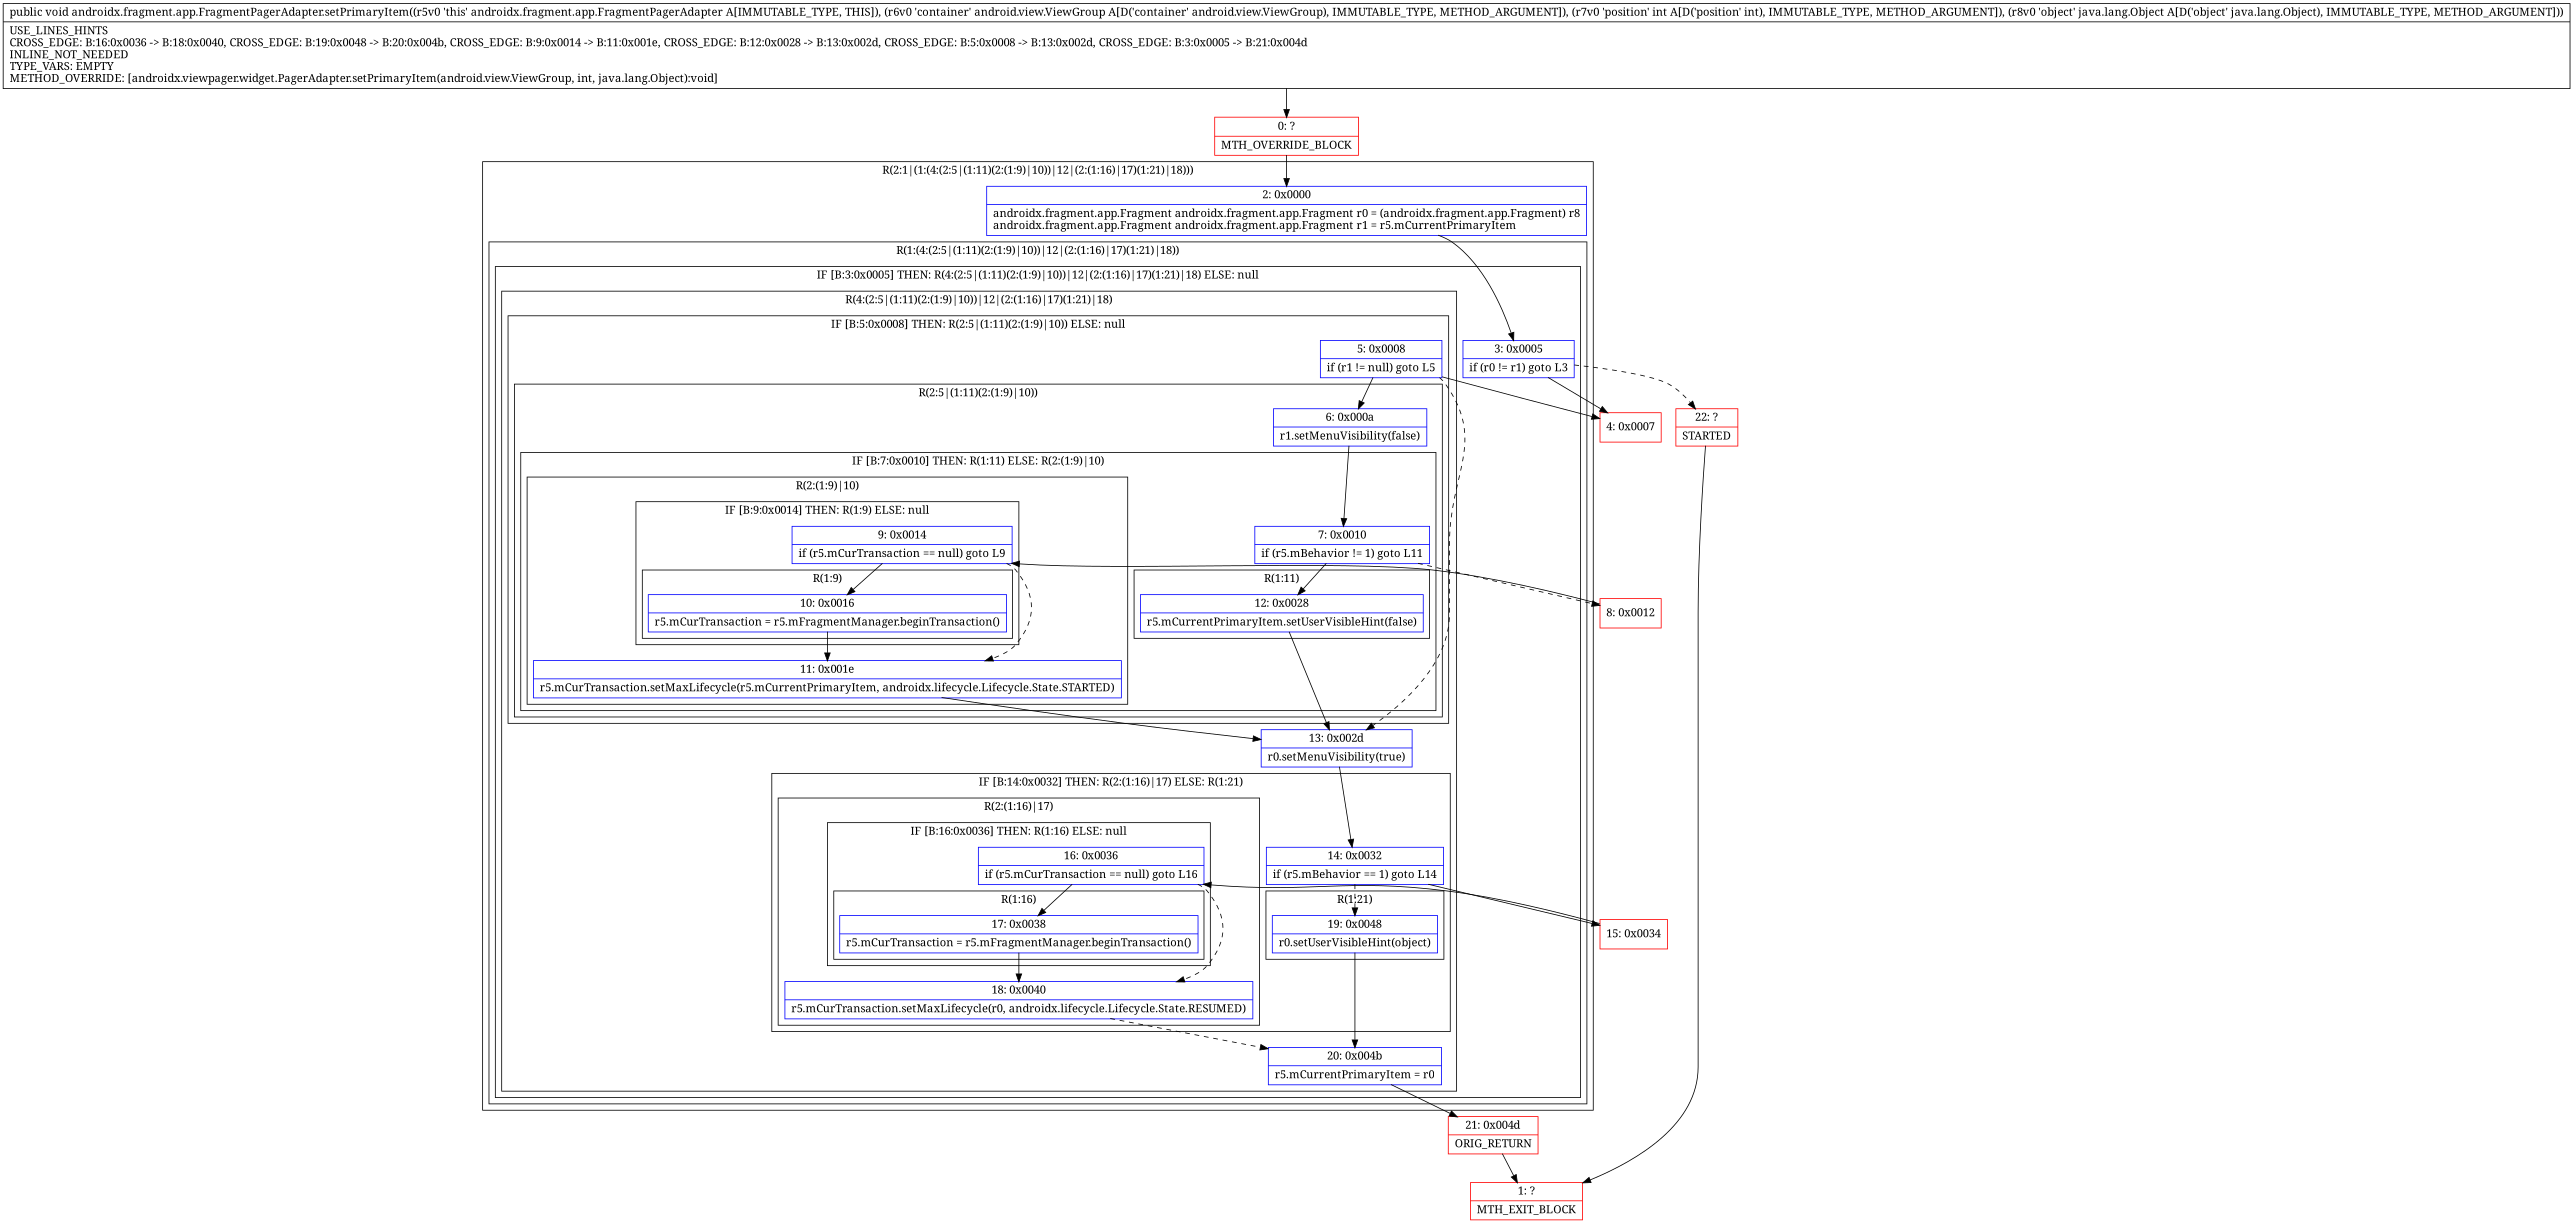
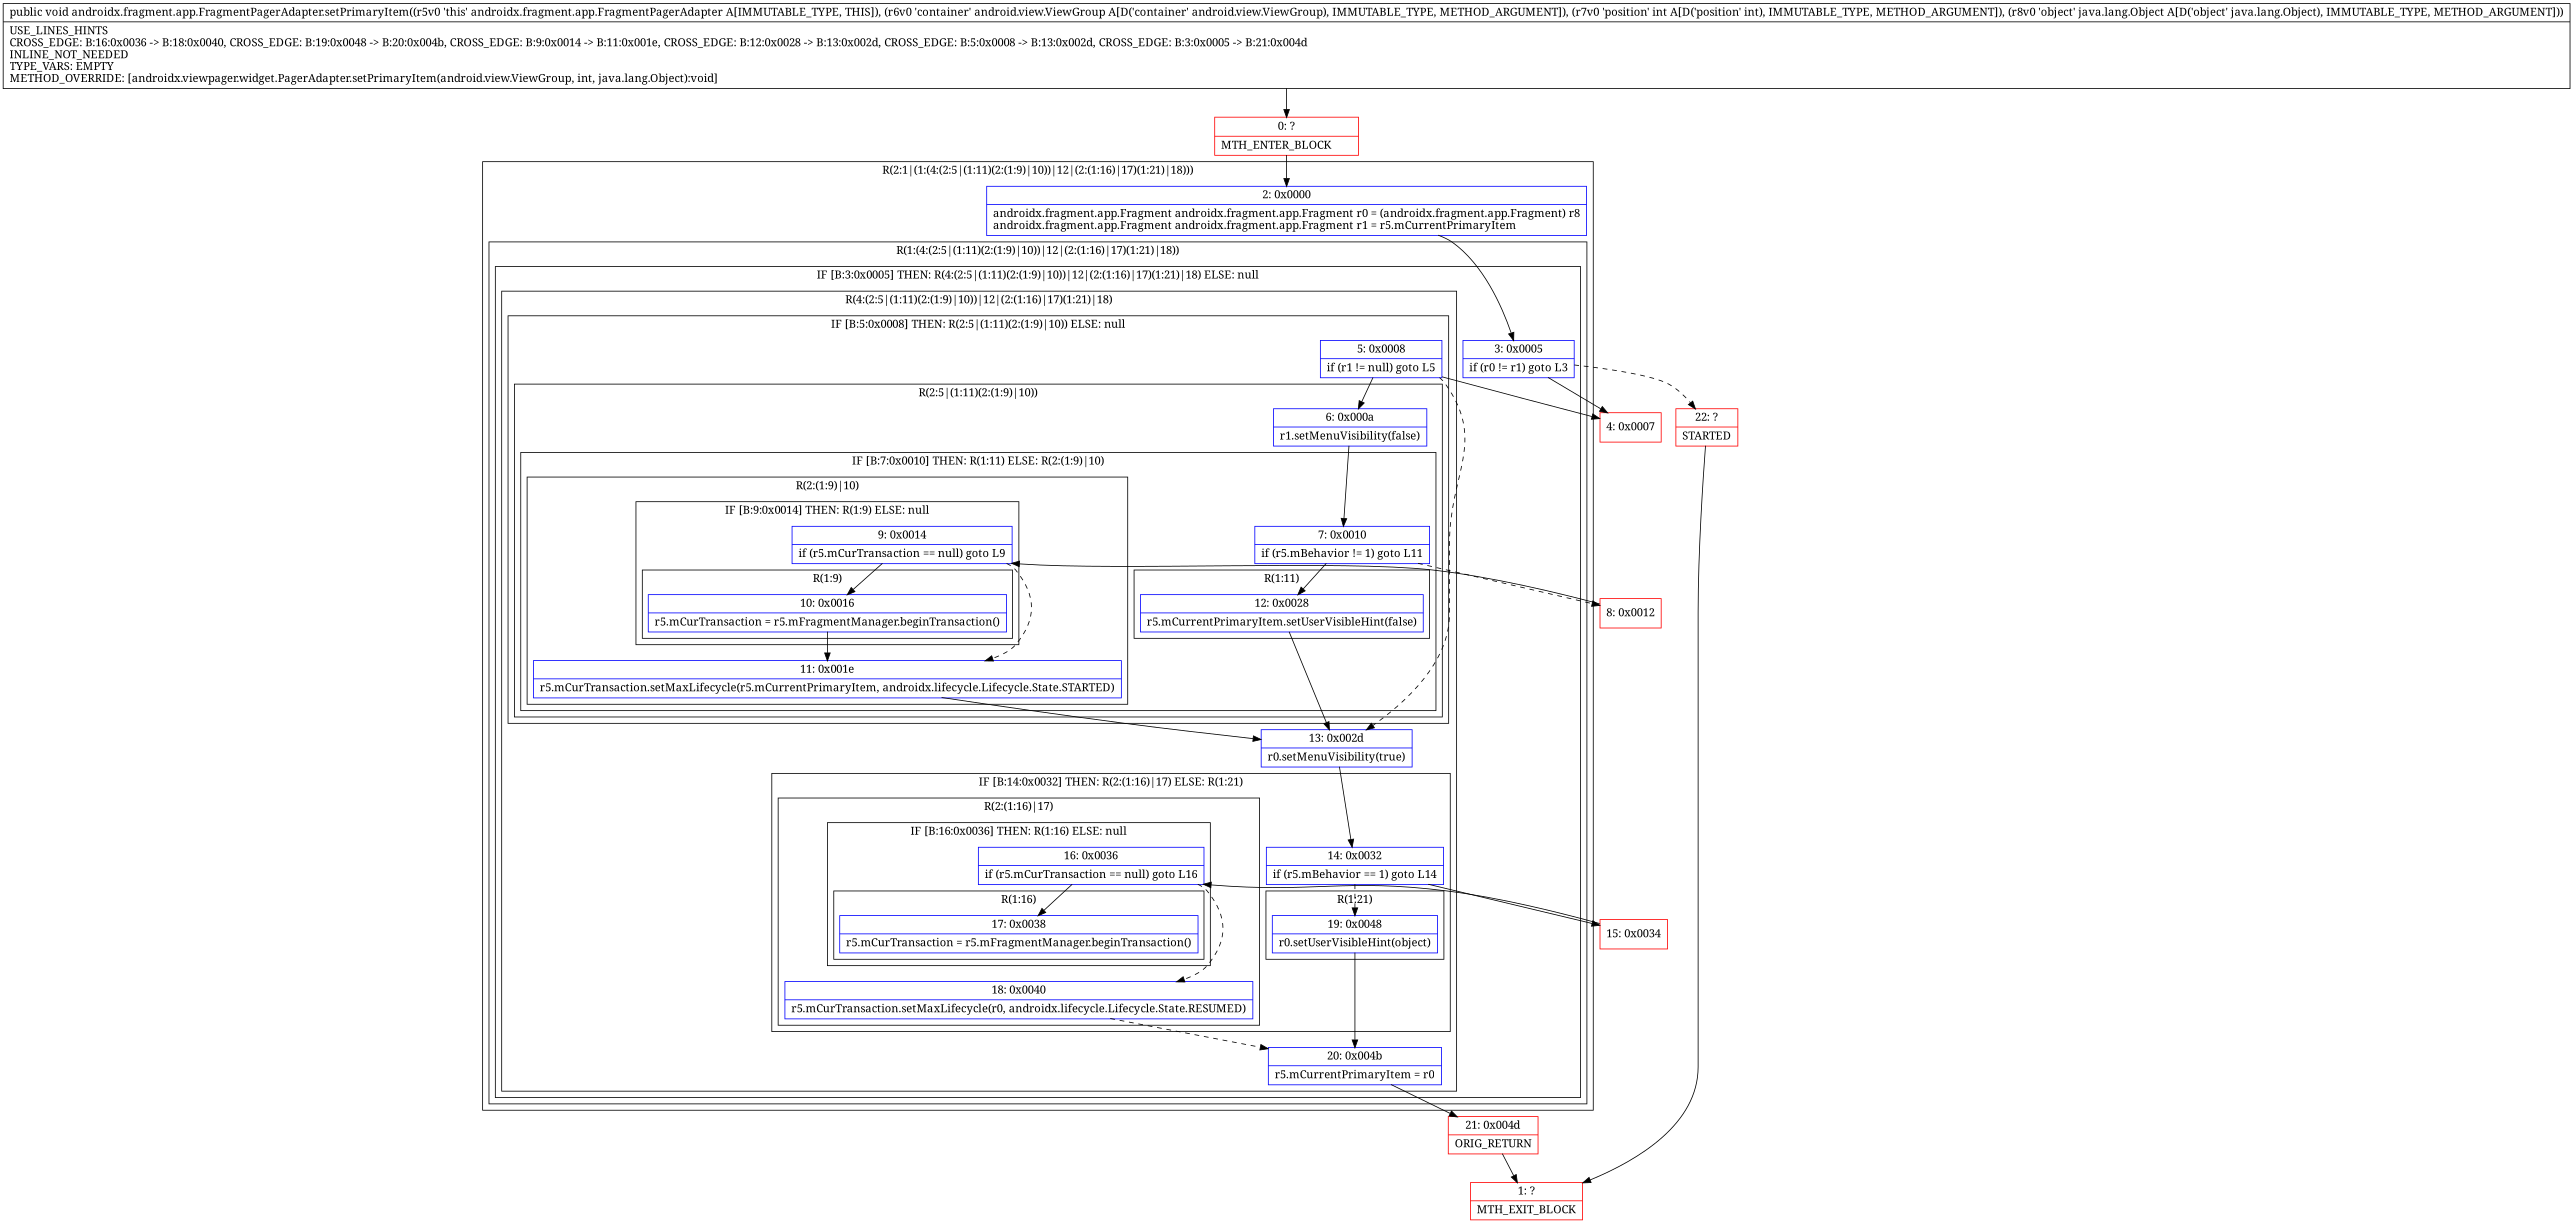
(1287, 145) -> (1276, 145)
(1019, 963) -> none
